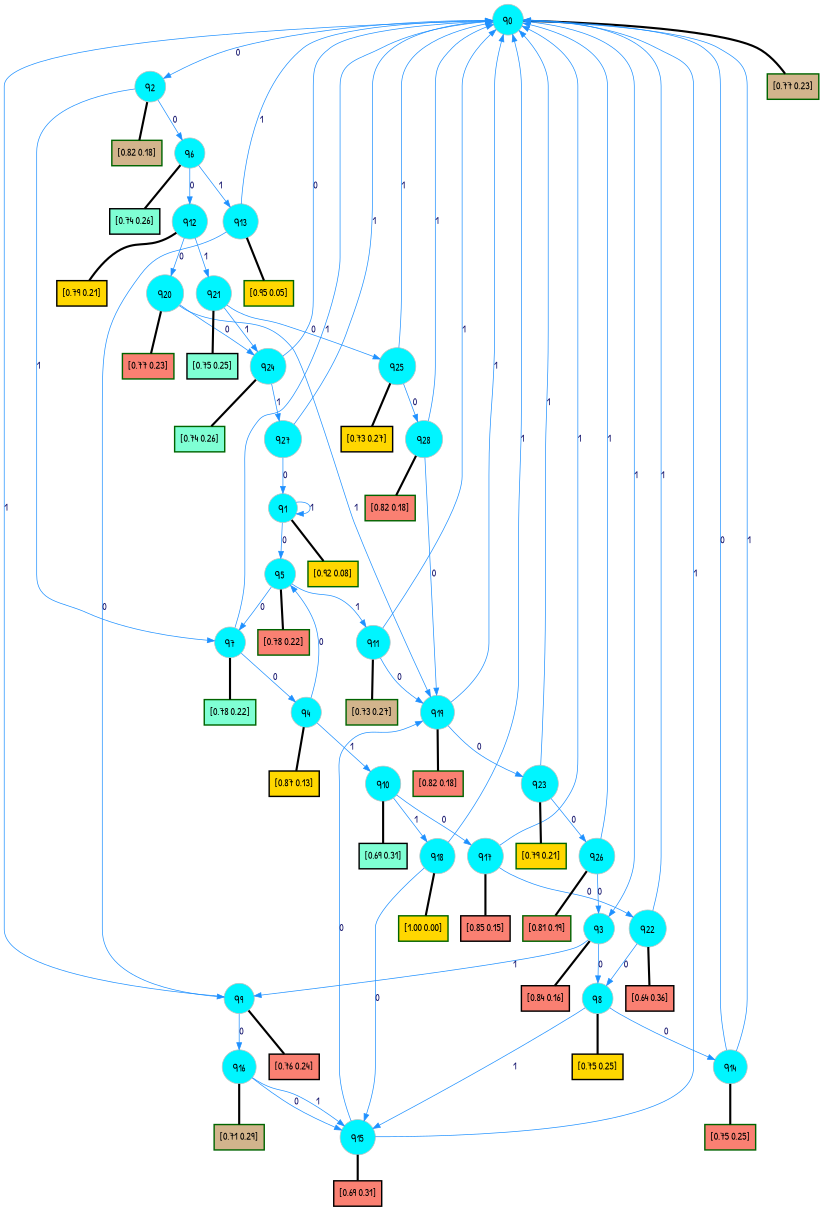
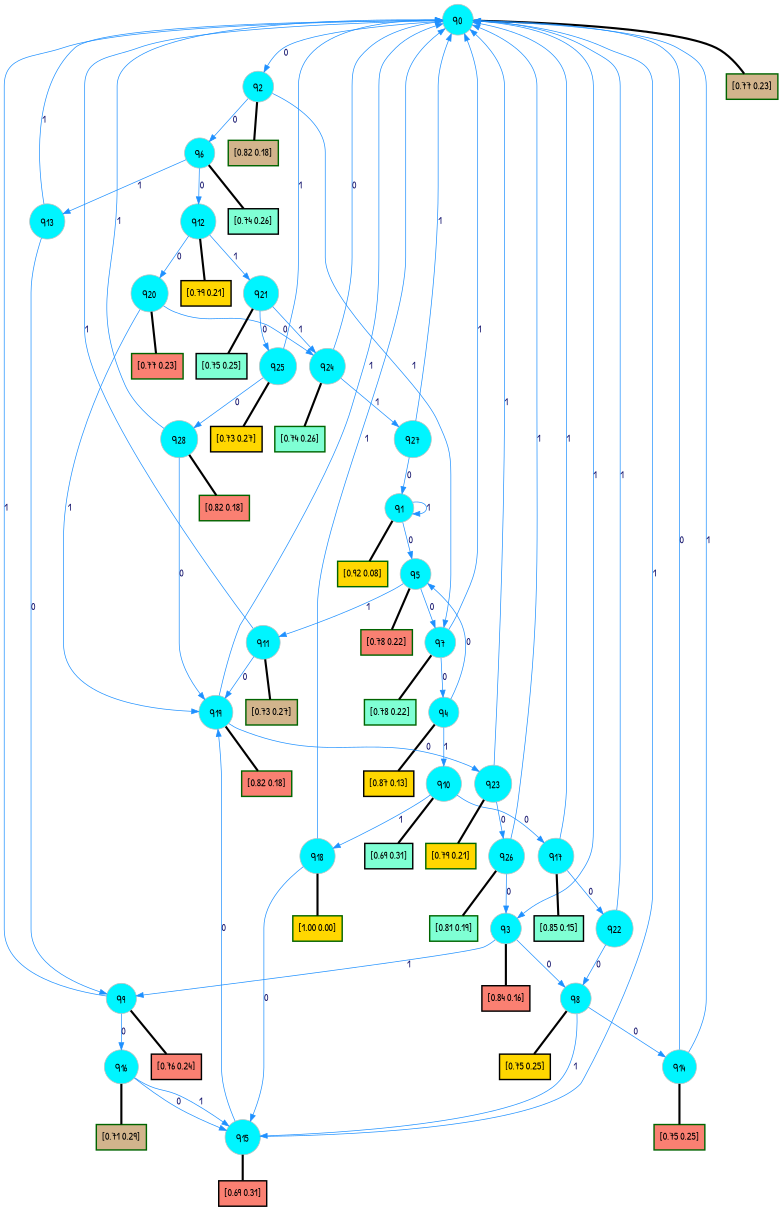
(269, 293) -> none
(485, 929) -> (559, 929)
(547, 929) -> (454, 929)
(650, 998) -> none
